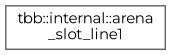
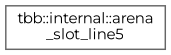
(86, 28) -> (86, 28)
